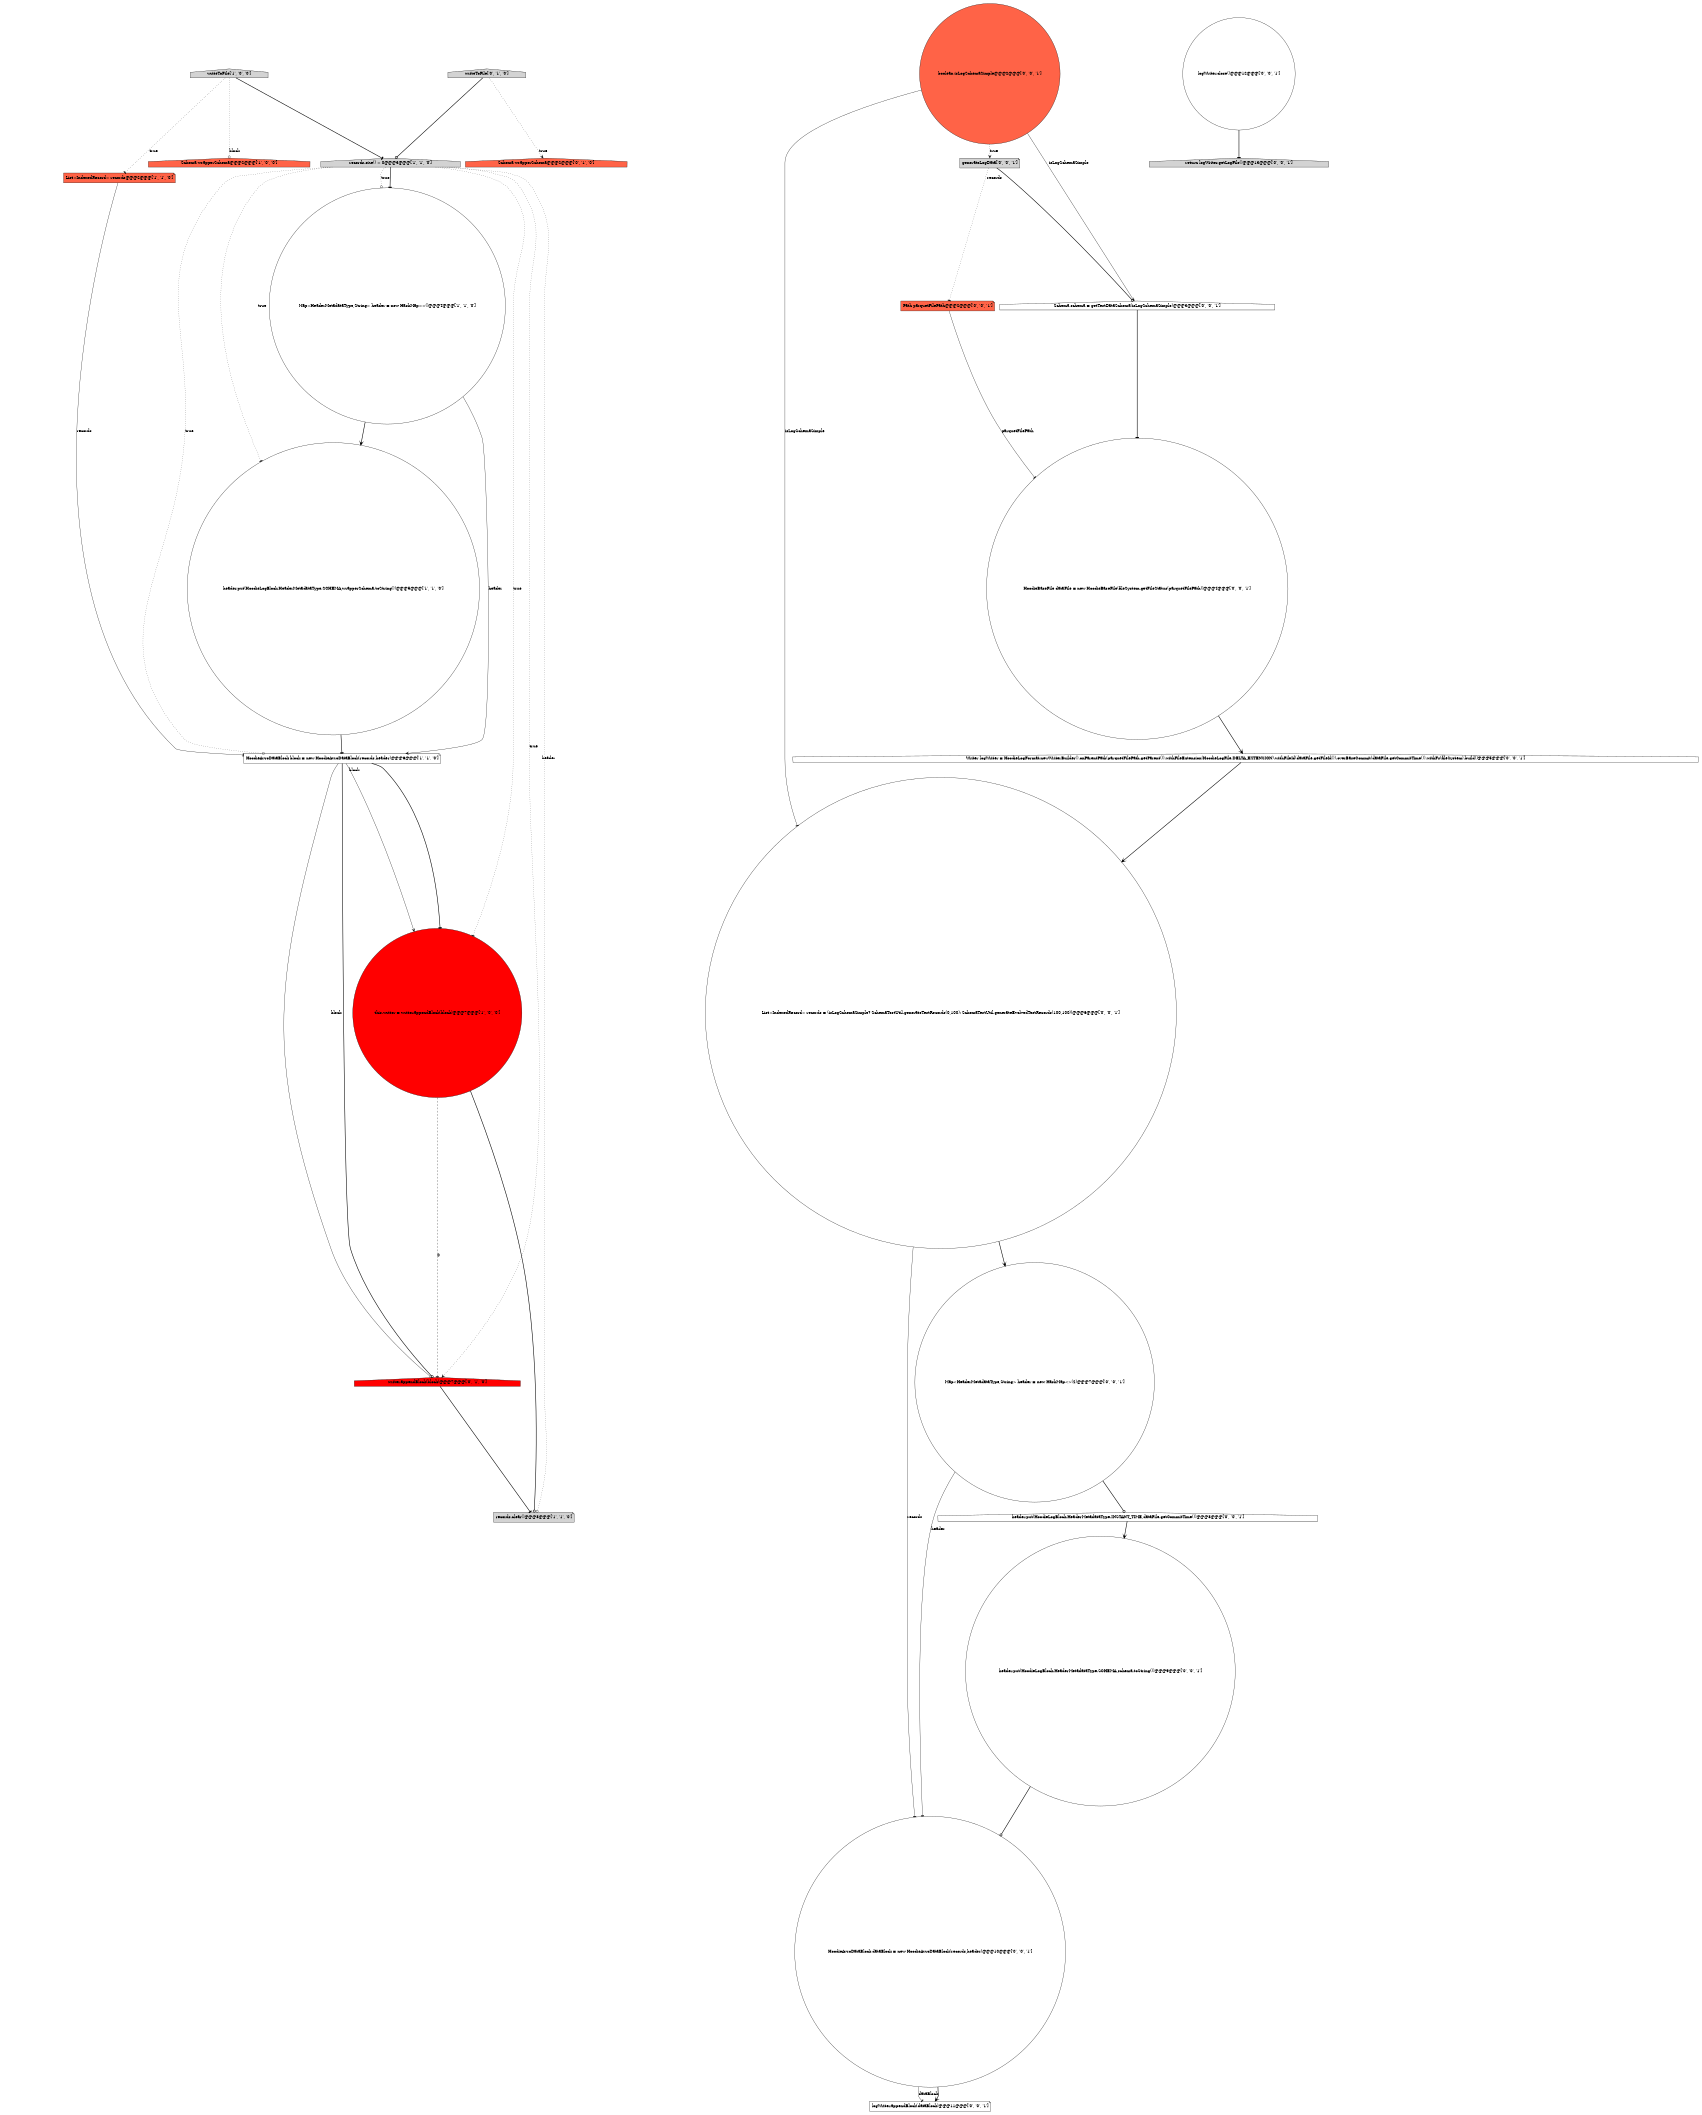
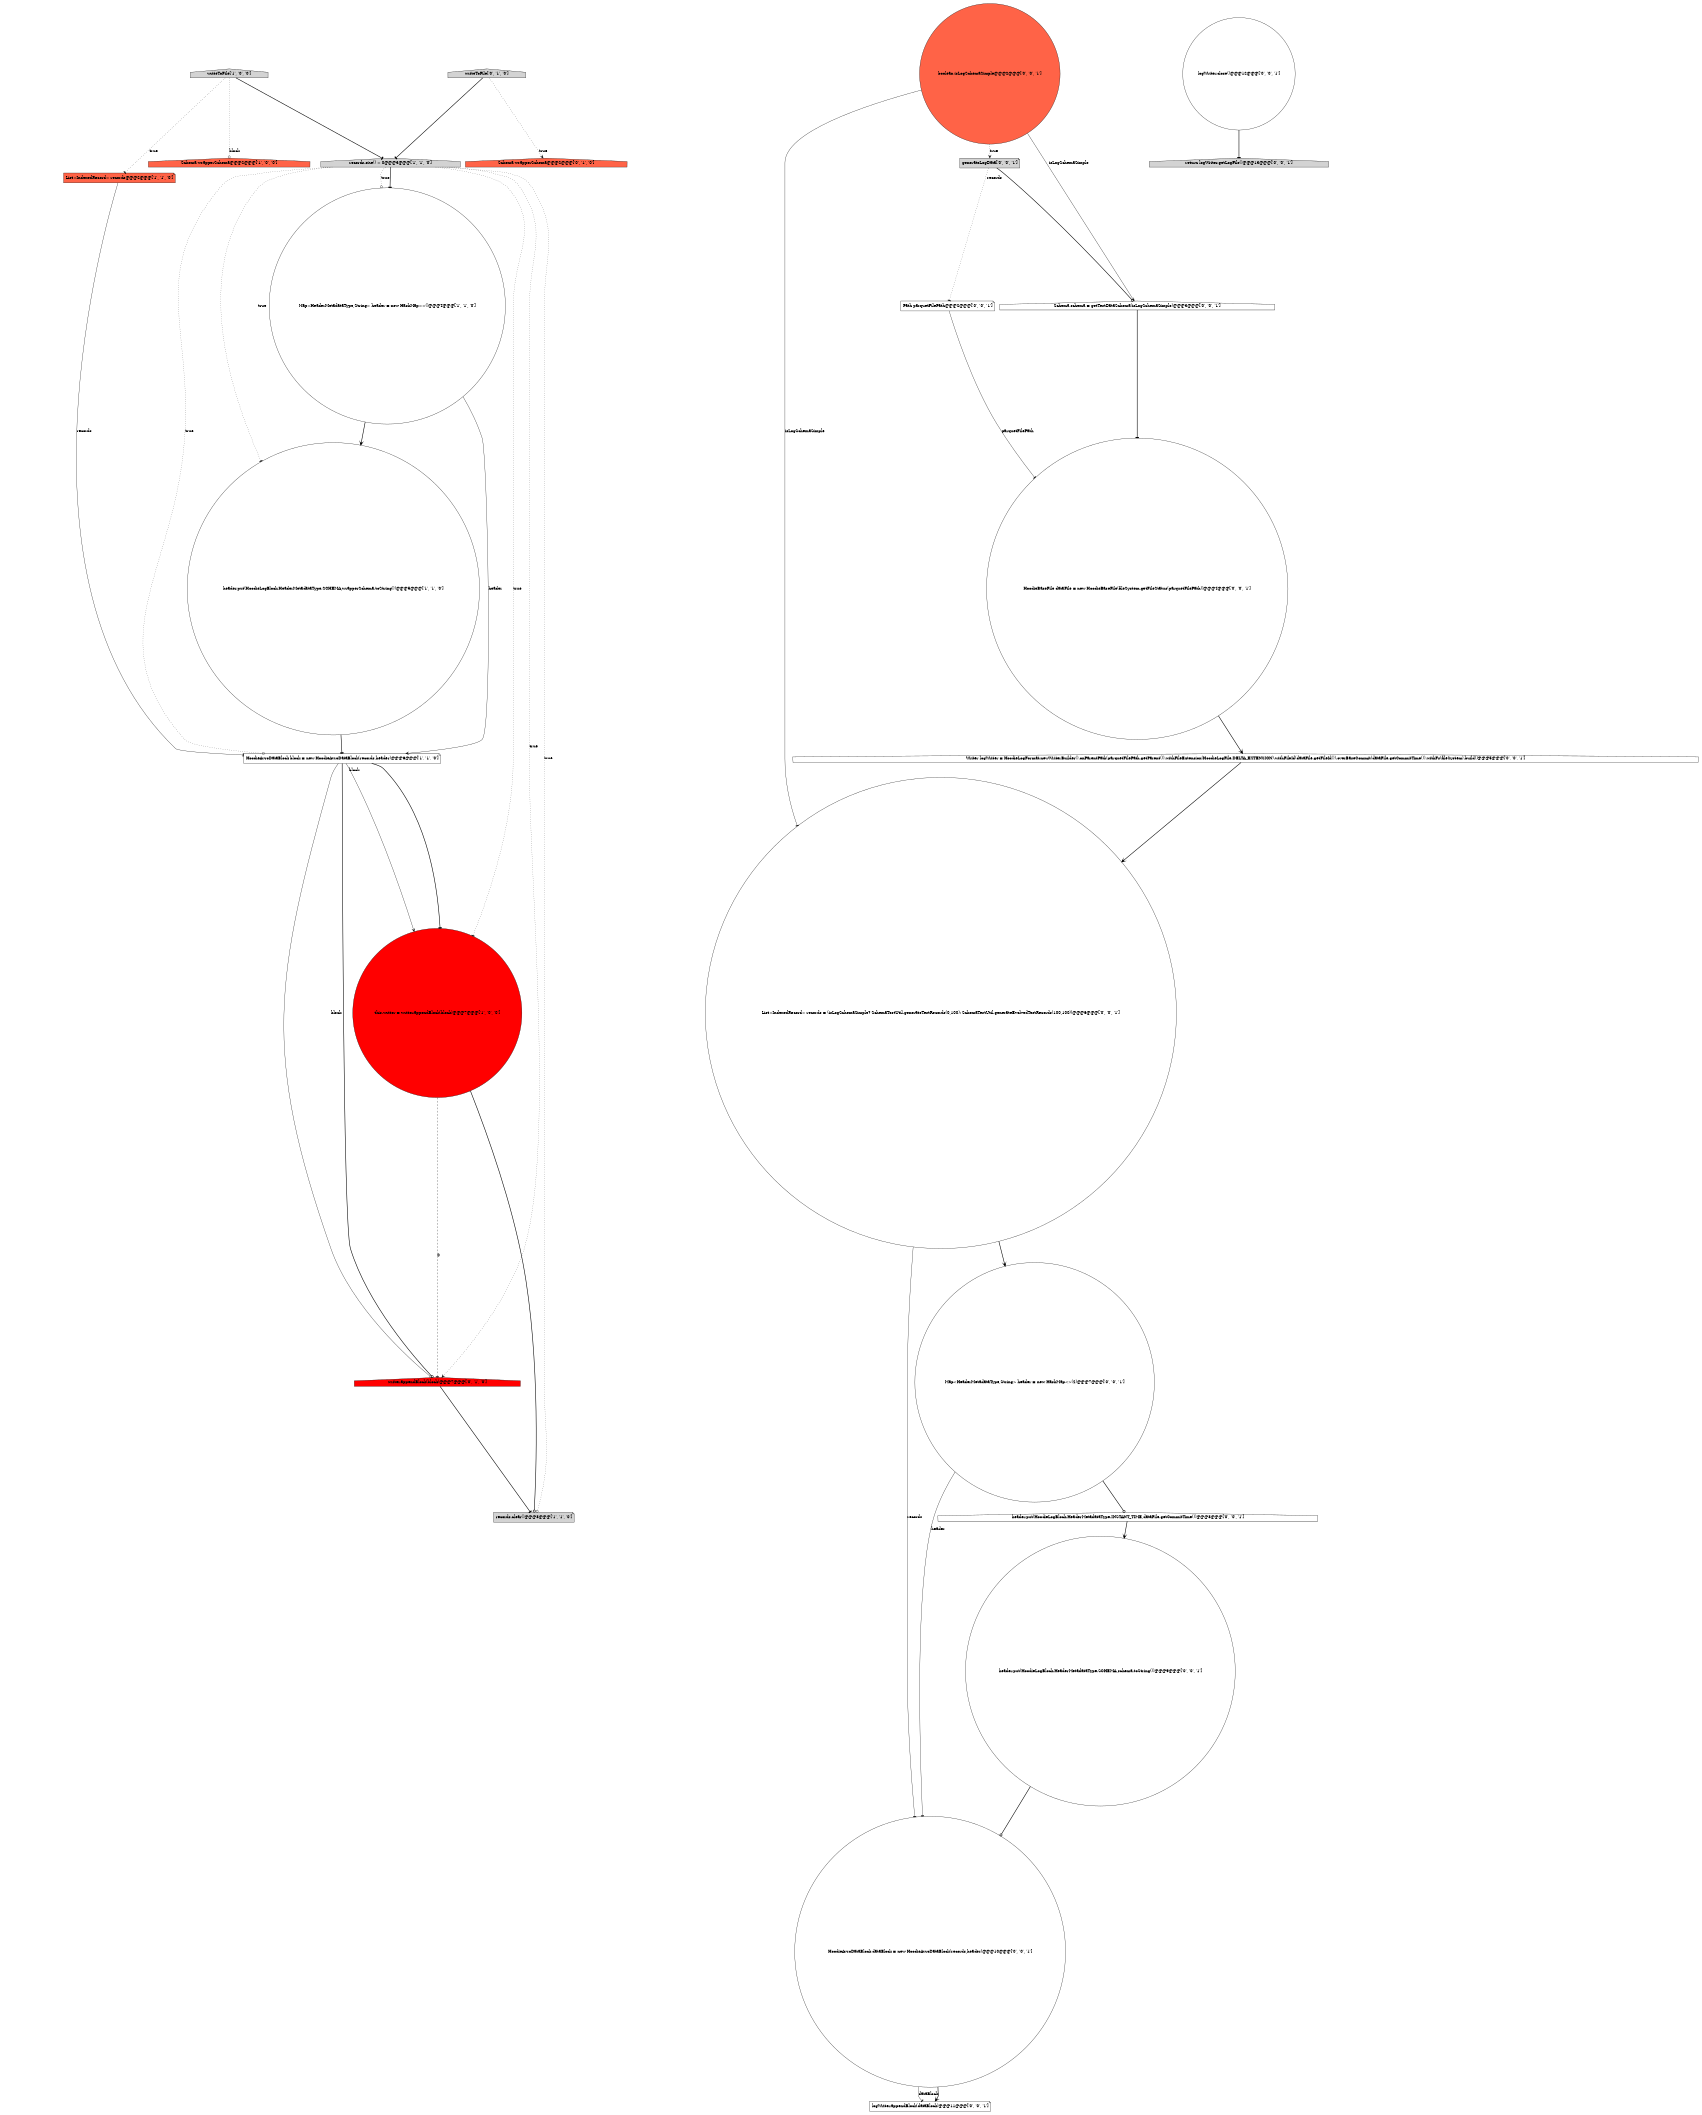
(440, 118) -> (440, 118)
(948, 306) -> (948, 306)
(549, 758) -> (549, 758)
